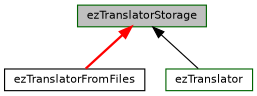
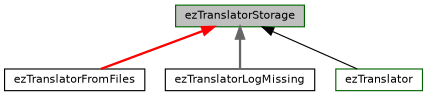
none -> (240, 80)
